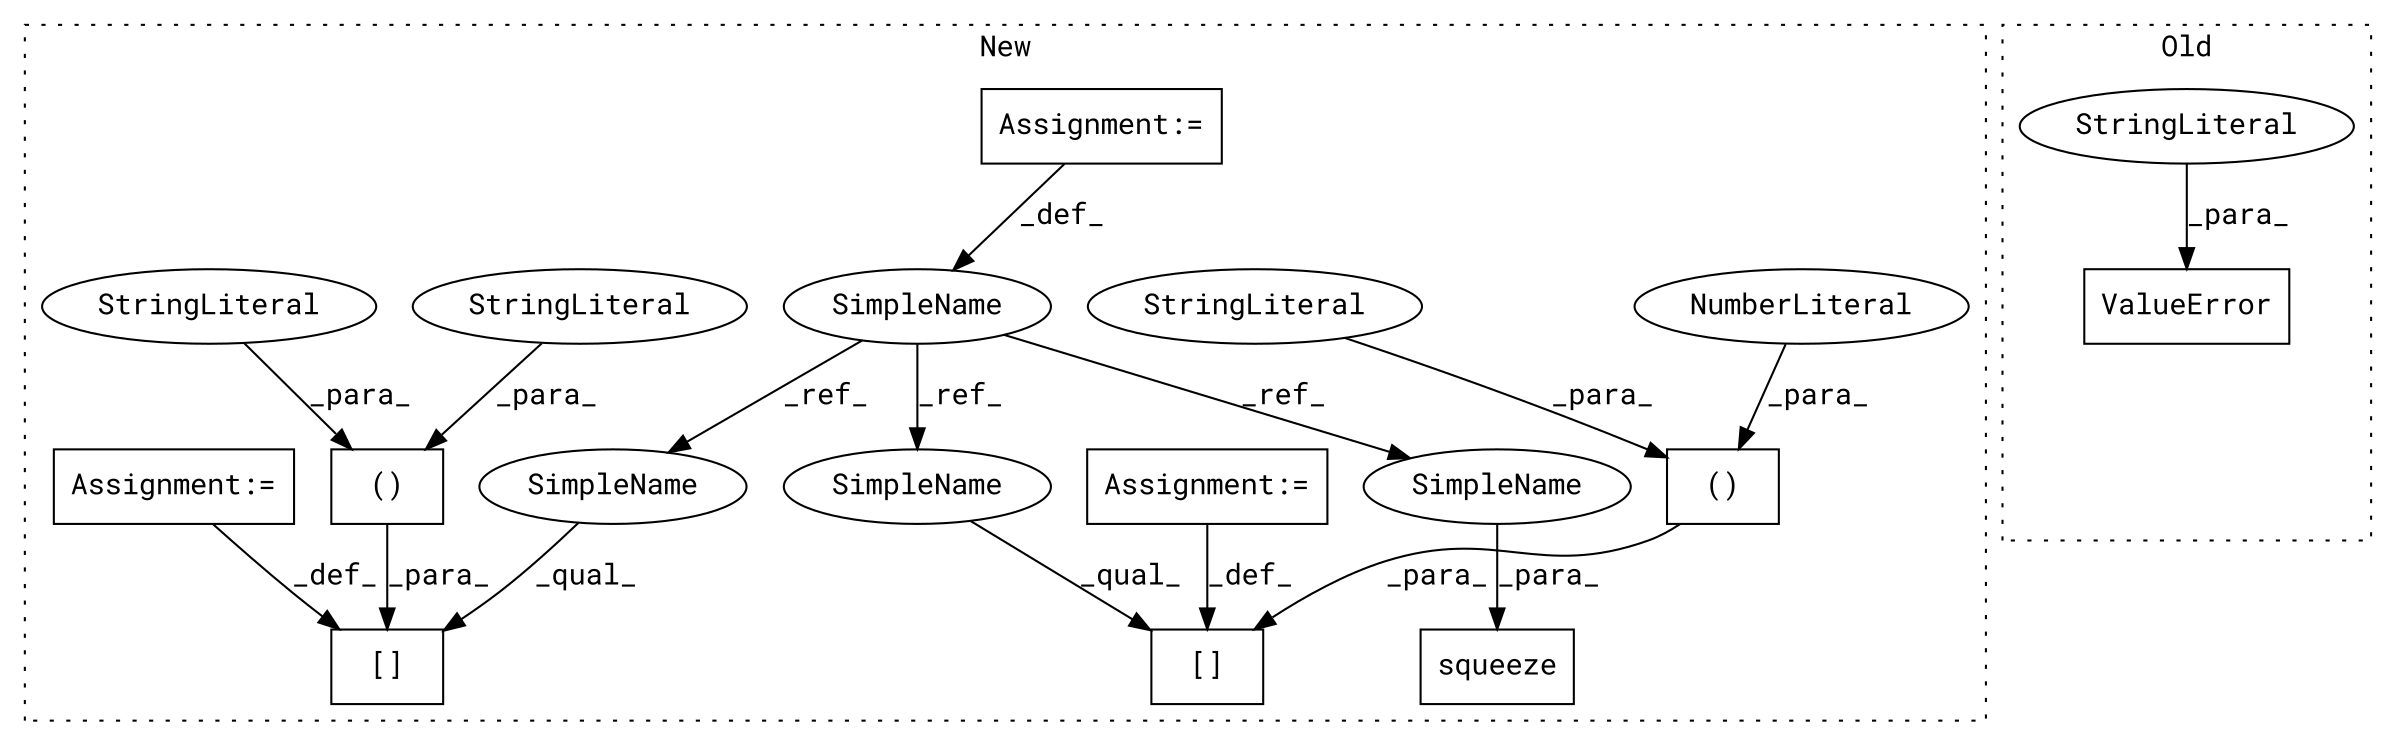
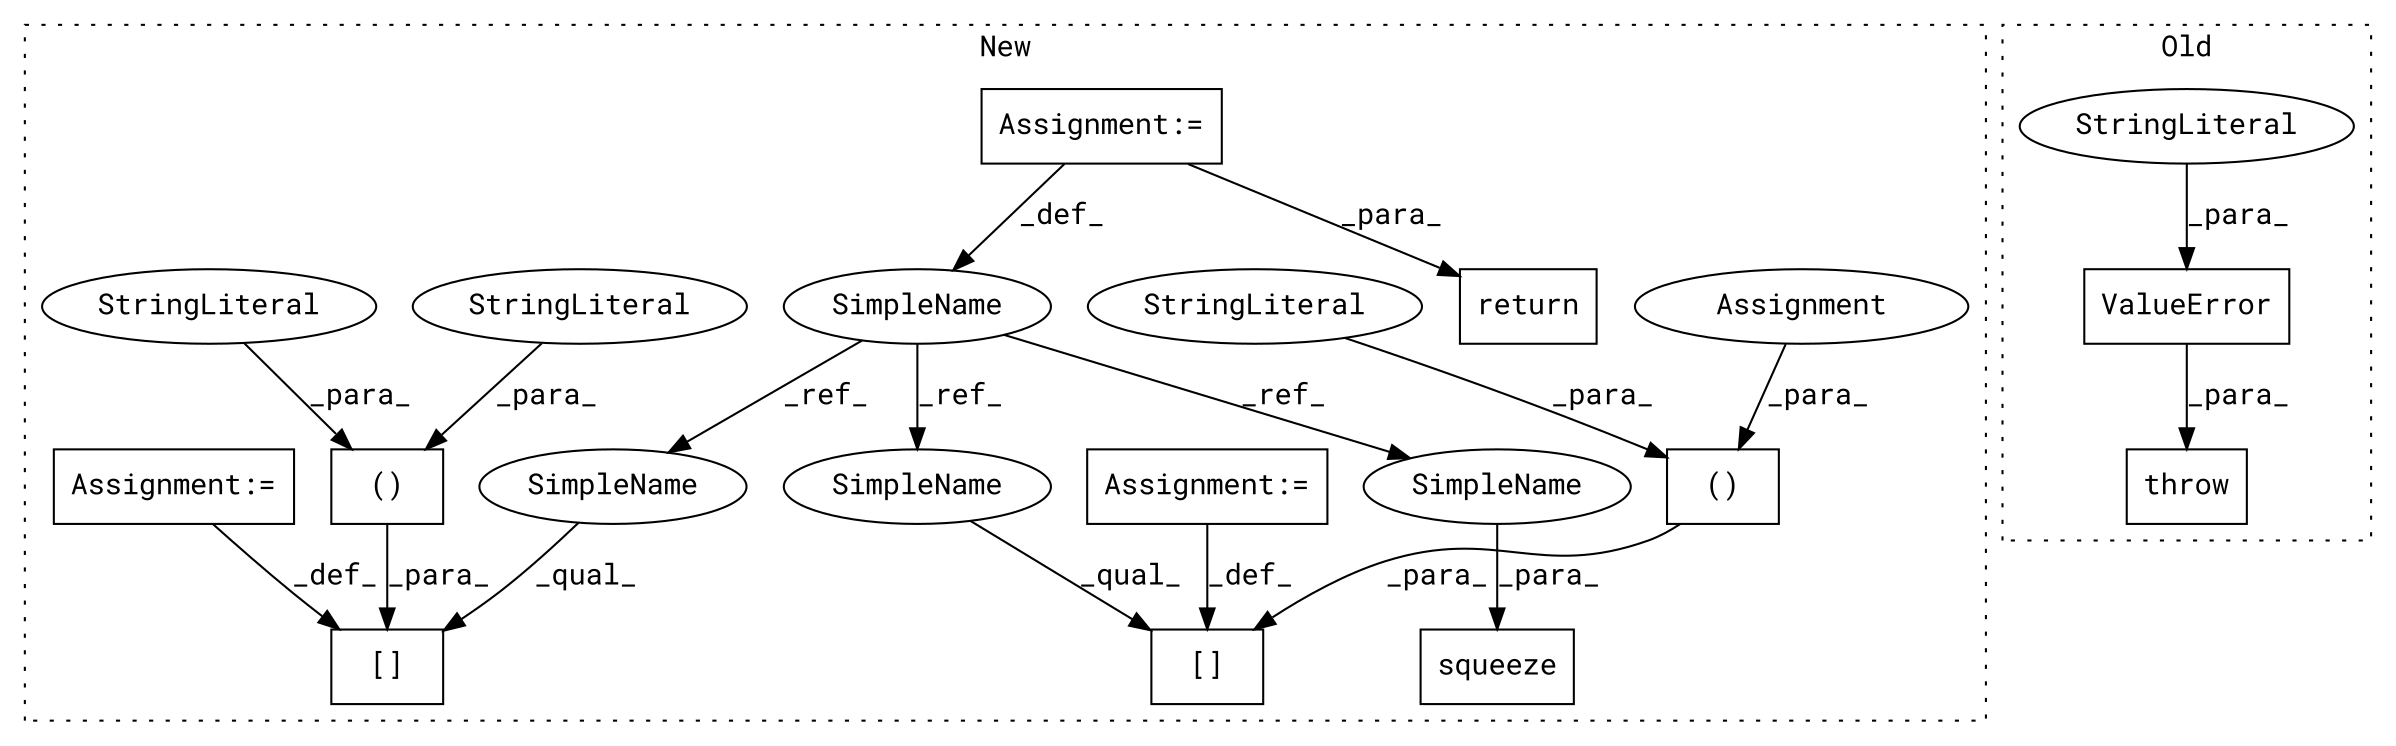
none -> (1528, 306)
(1802, 306) -> (1802, 306)
none -> (2187, 487)
